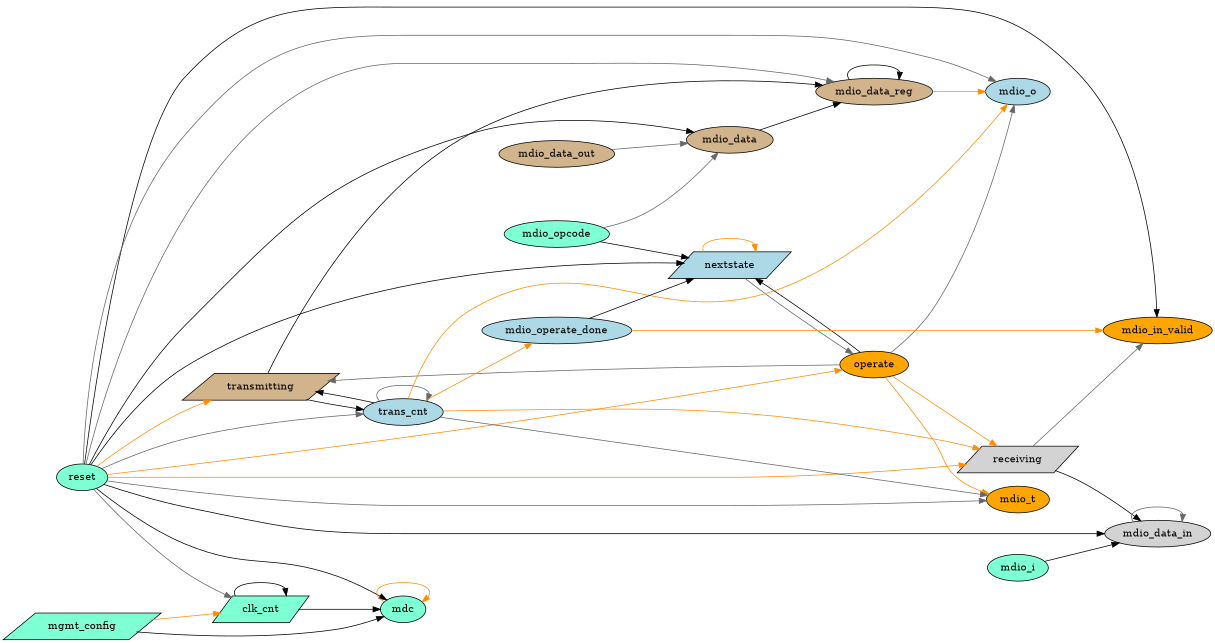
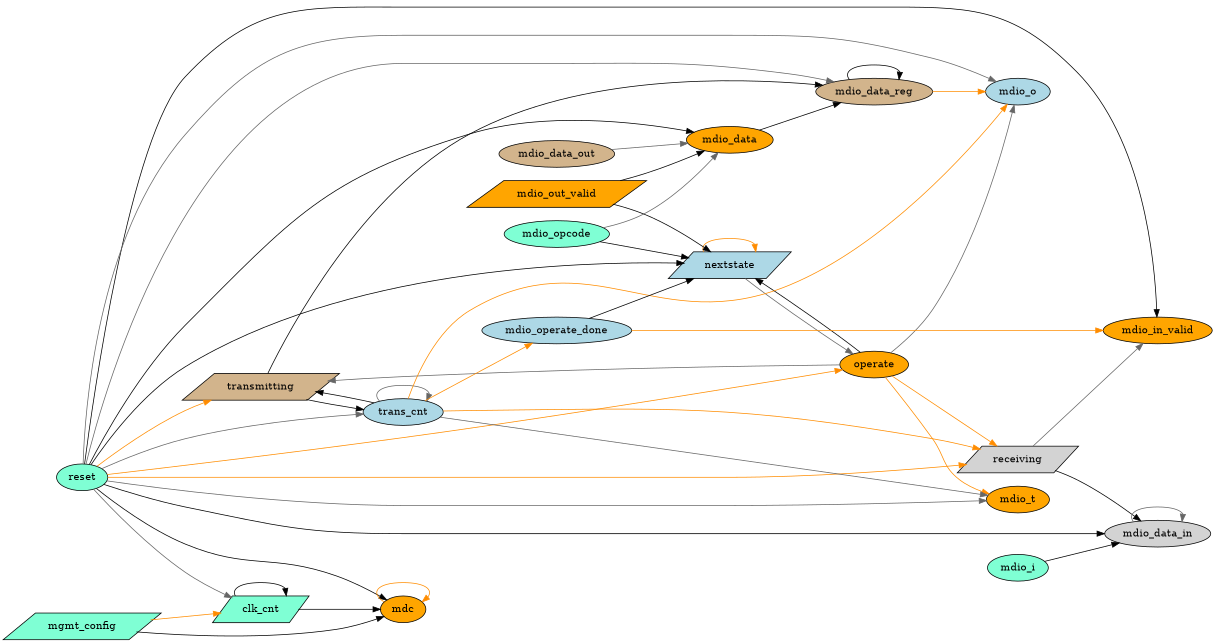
(730, 140) -> (730, 140)
none -> (557, 194)
(403, 609) -> (403, 609)
